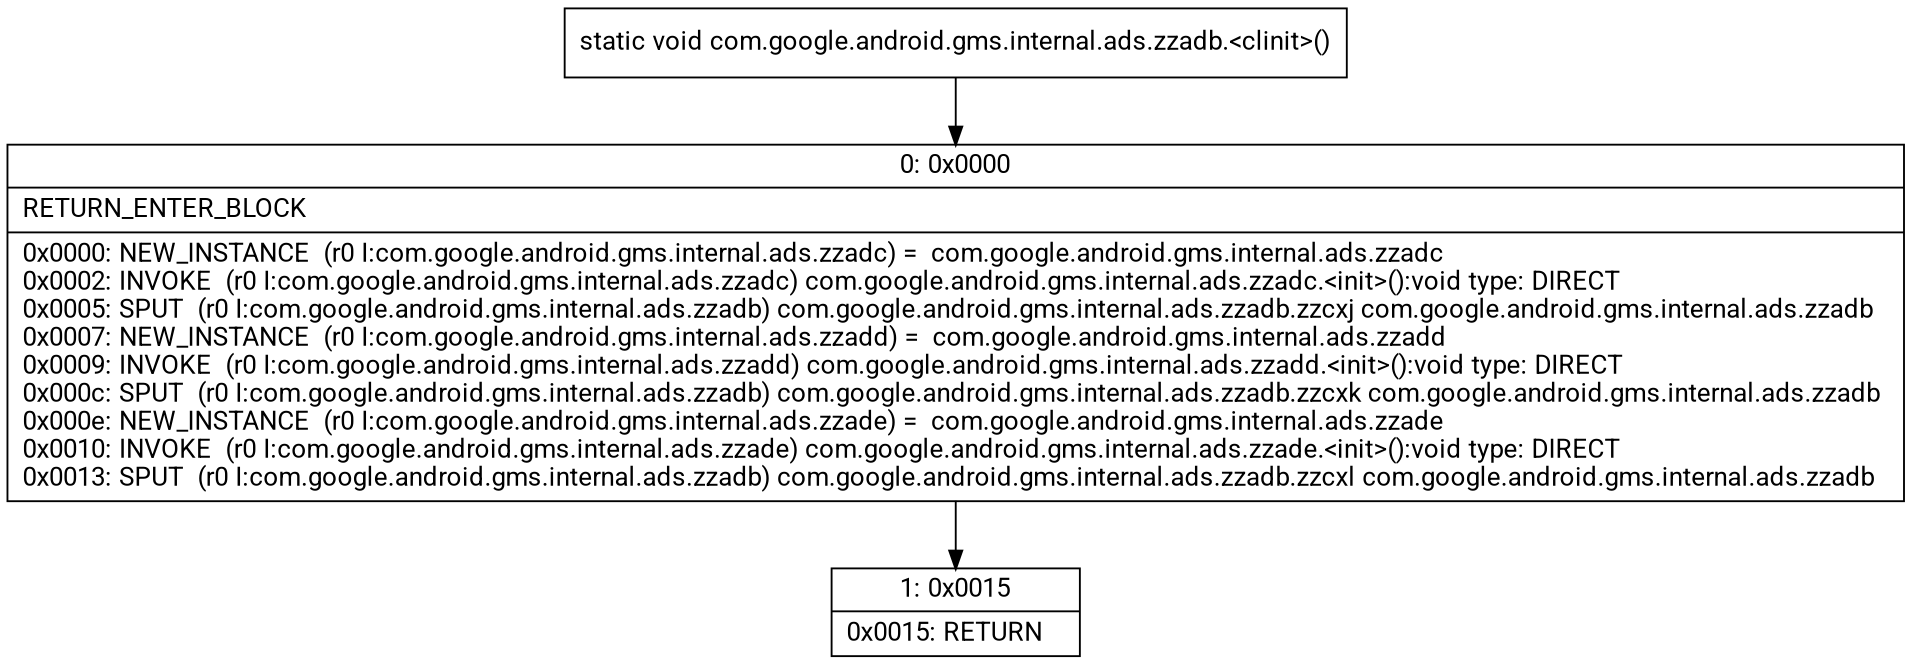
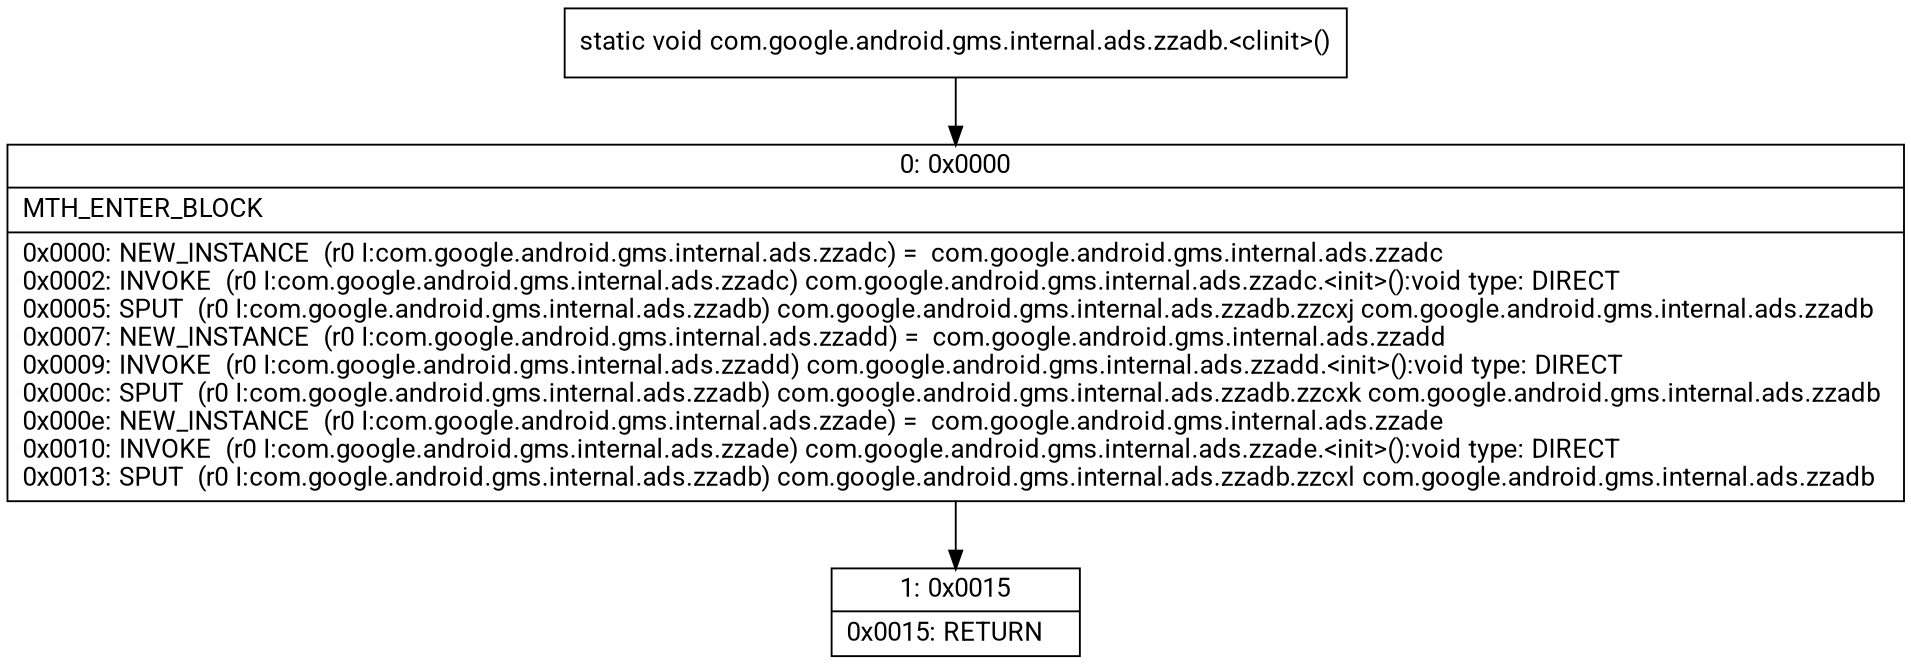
(165, 209) -> (144, 209)
